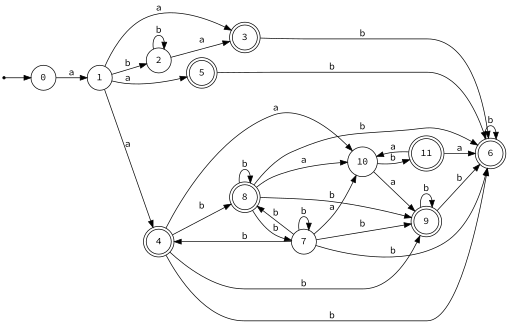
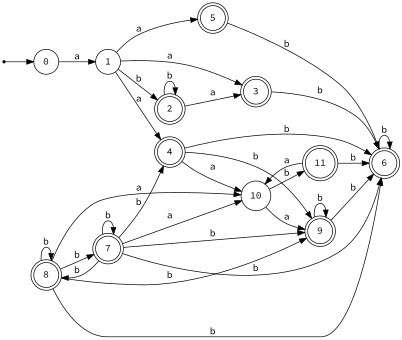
(159, 60) -> (170, 109)
(460, 148) -> (353, 158)
(199, 221) -> none
(304, 242) -> (108, 249)
